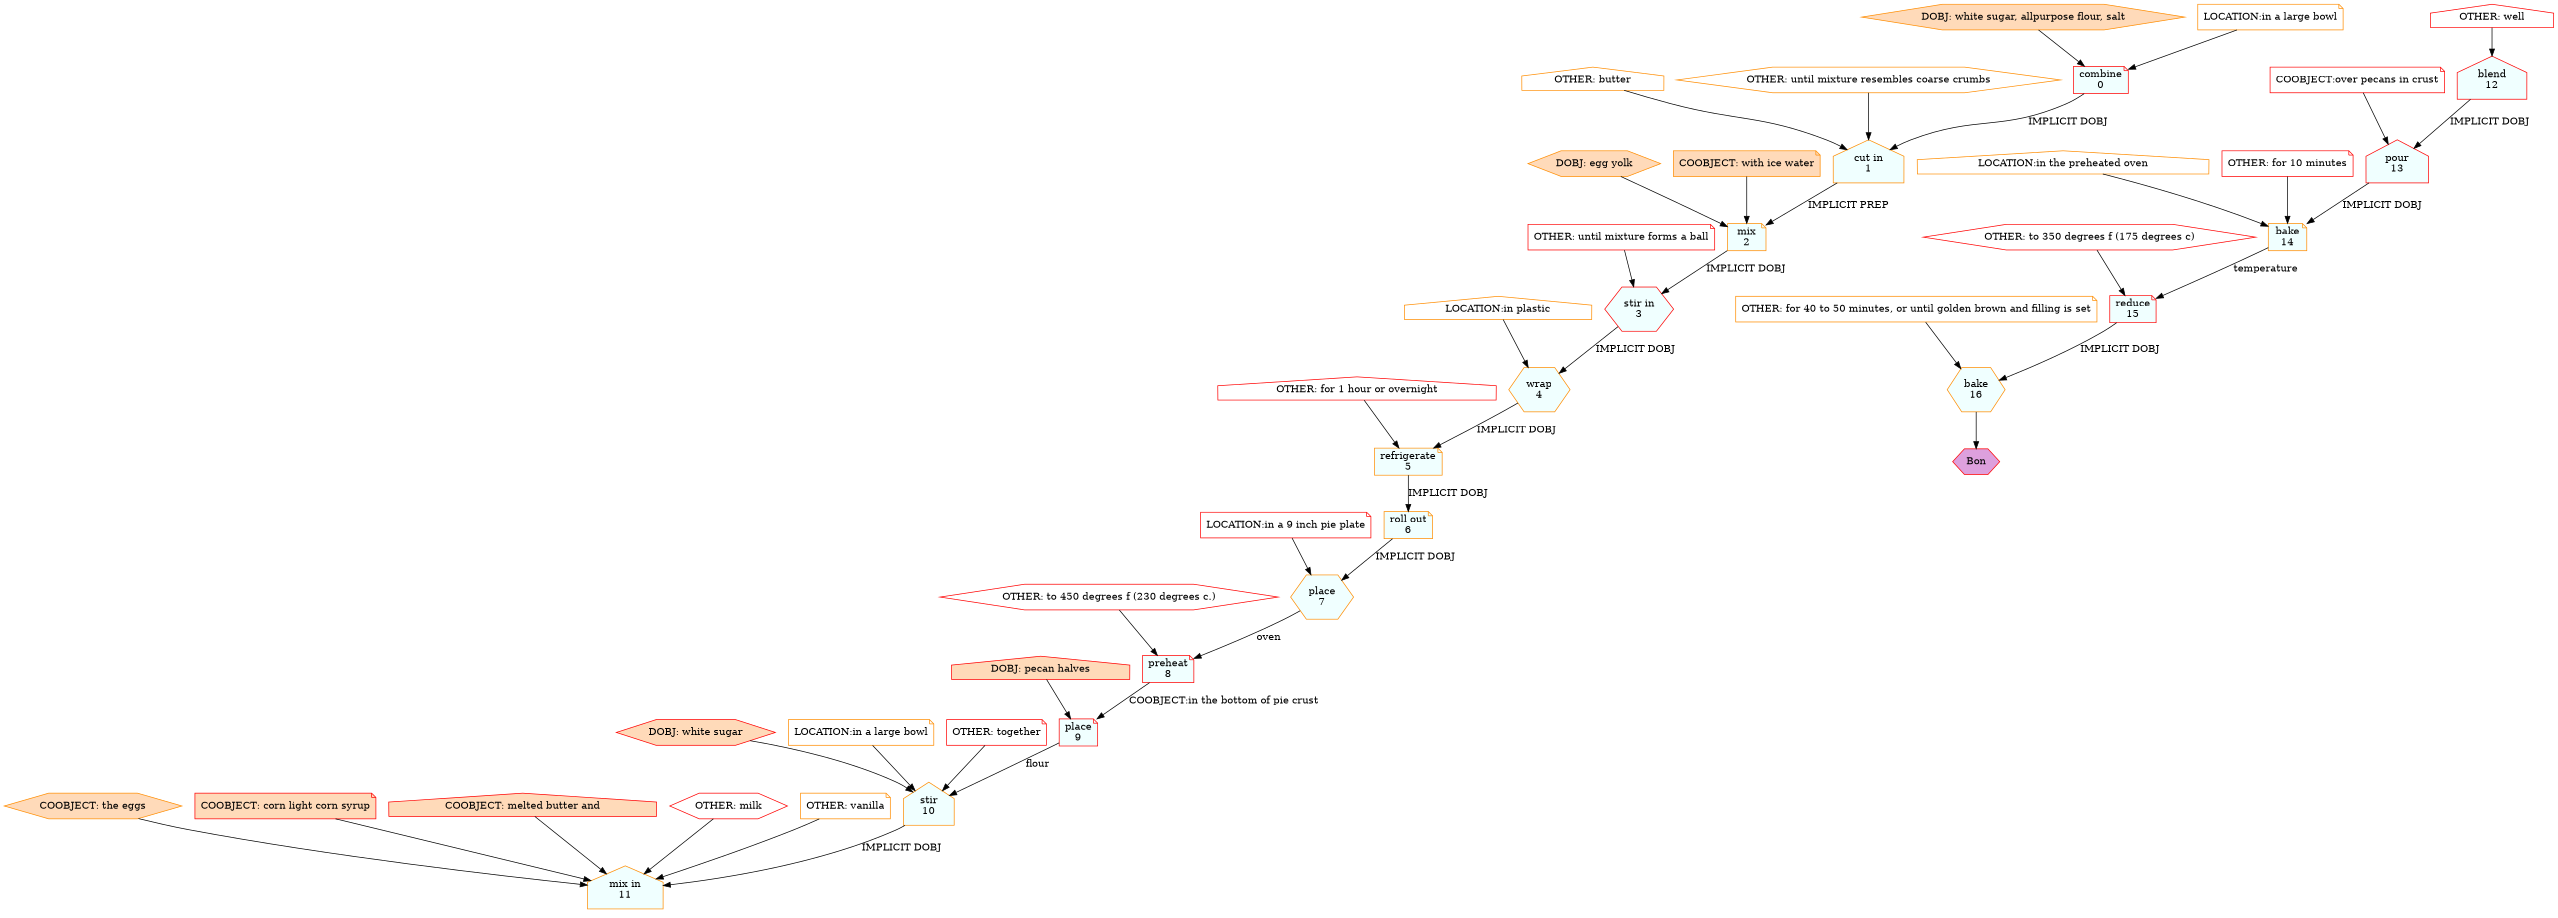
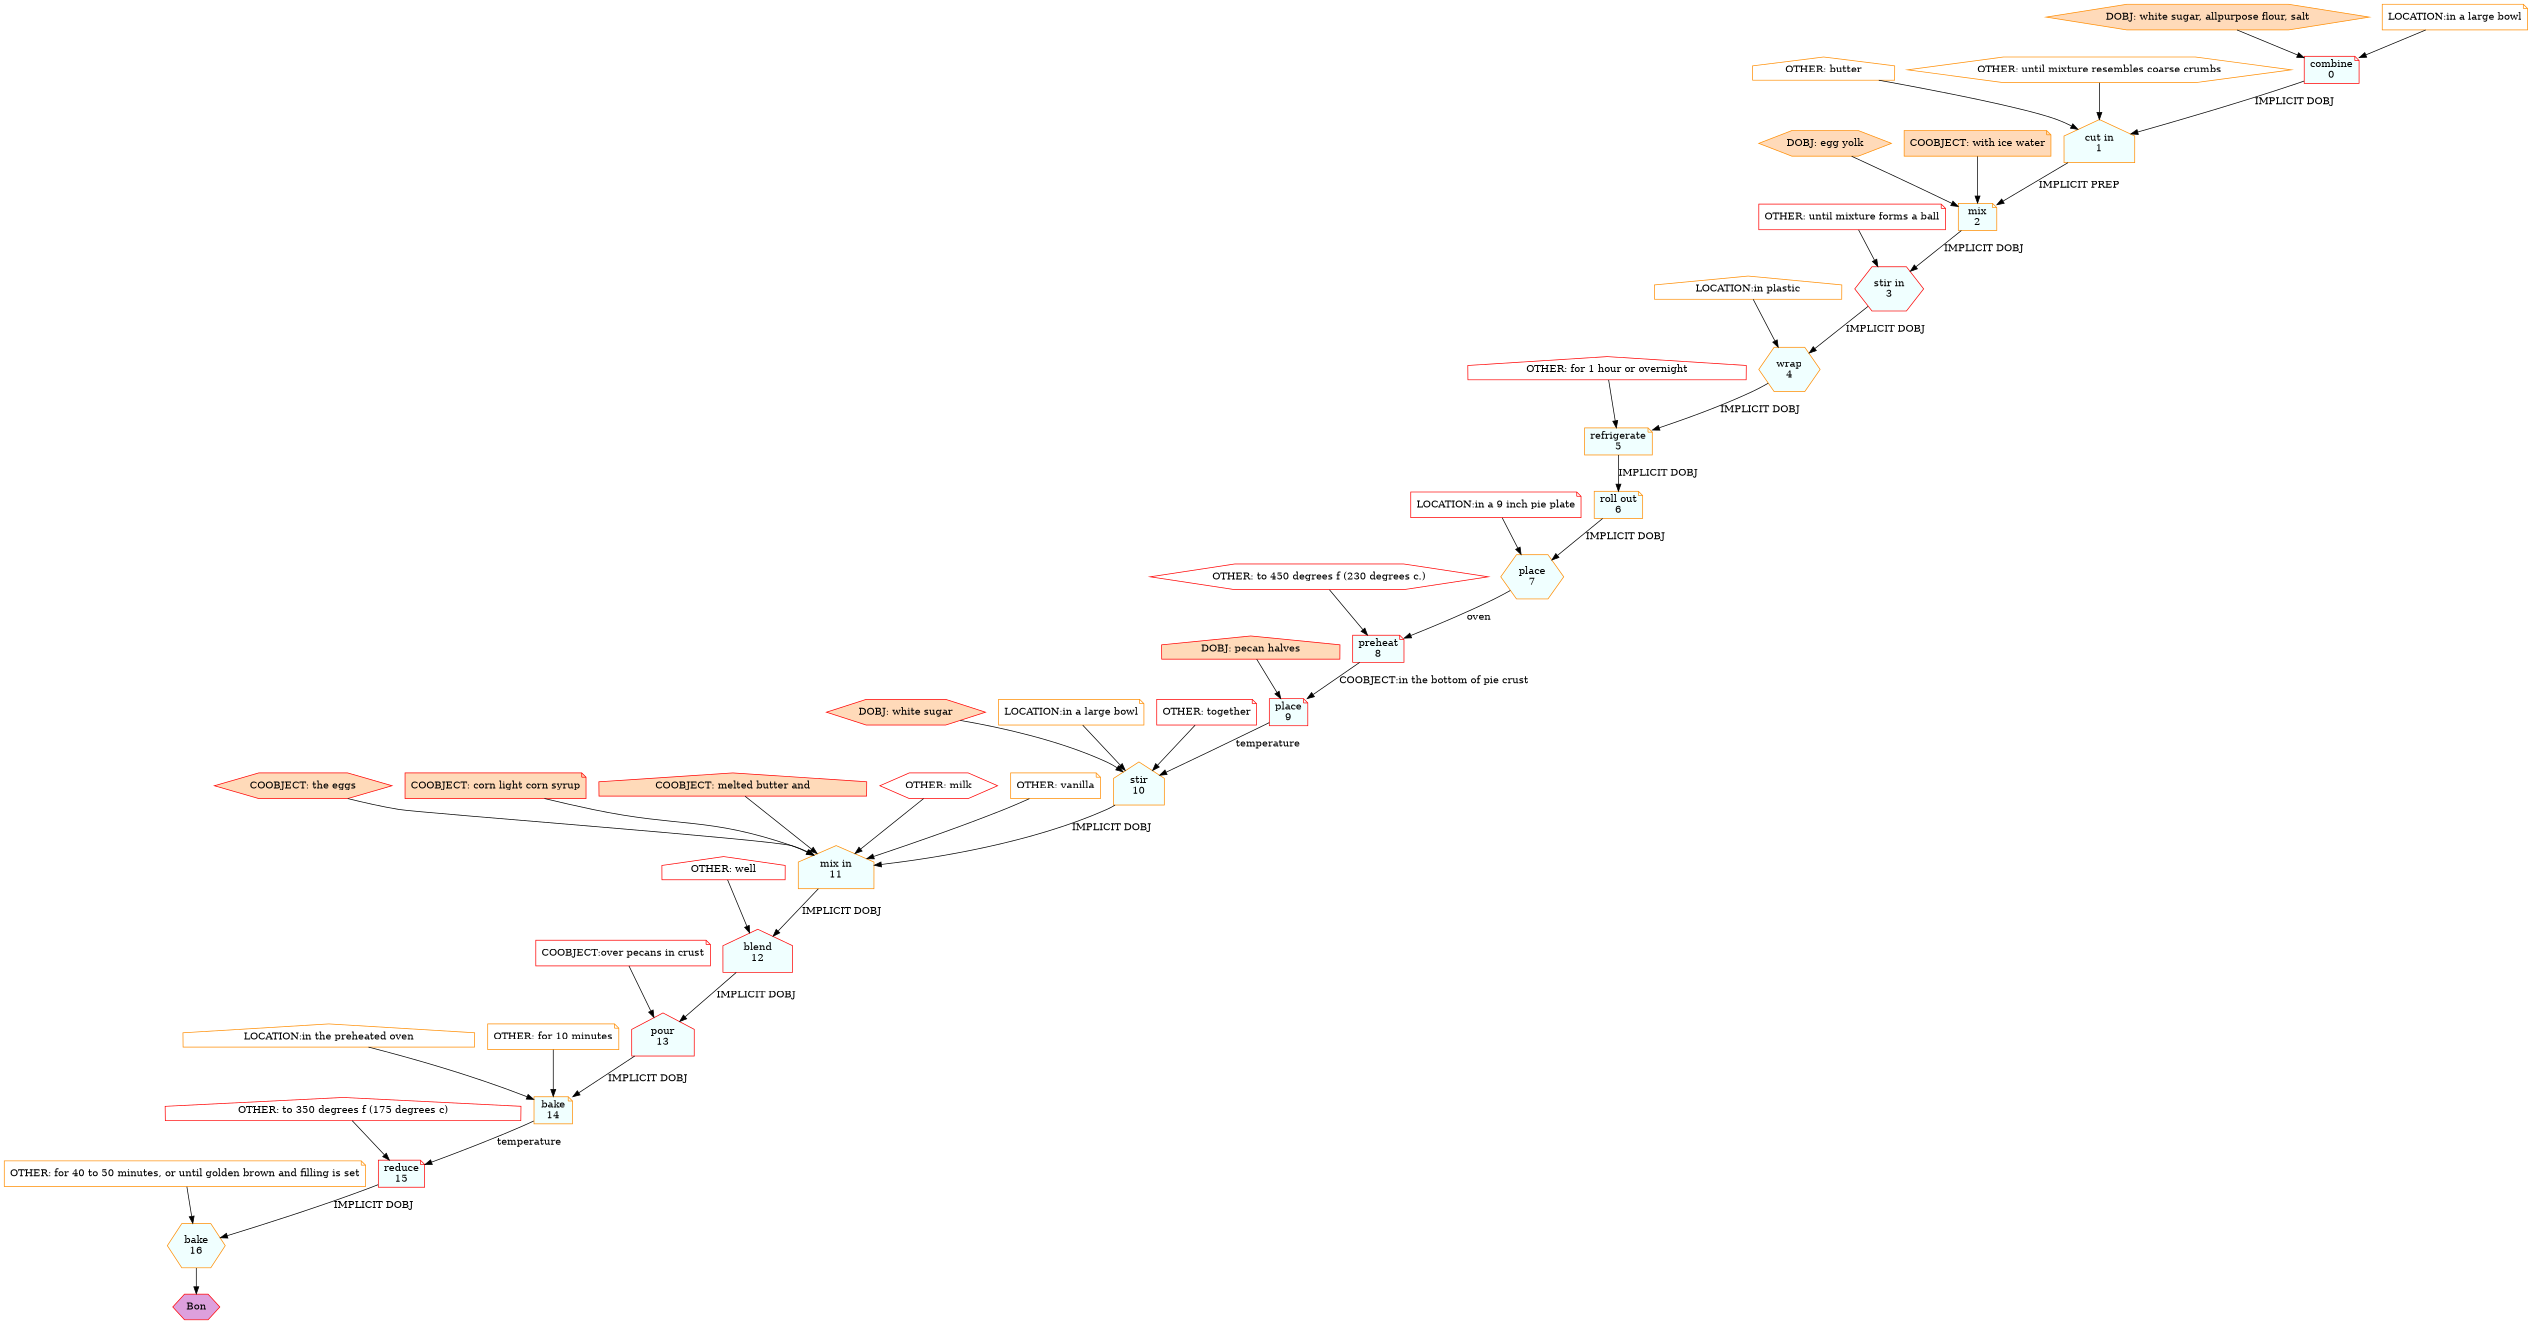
(2288, 164) -> (553, 1037)
(2089, 237) -> (343, 1110)
(1038, 764) -> (1268, 744)
(93, 806) -> (303, 786)
none -> (798, 910)
